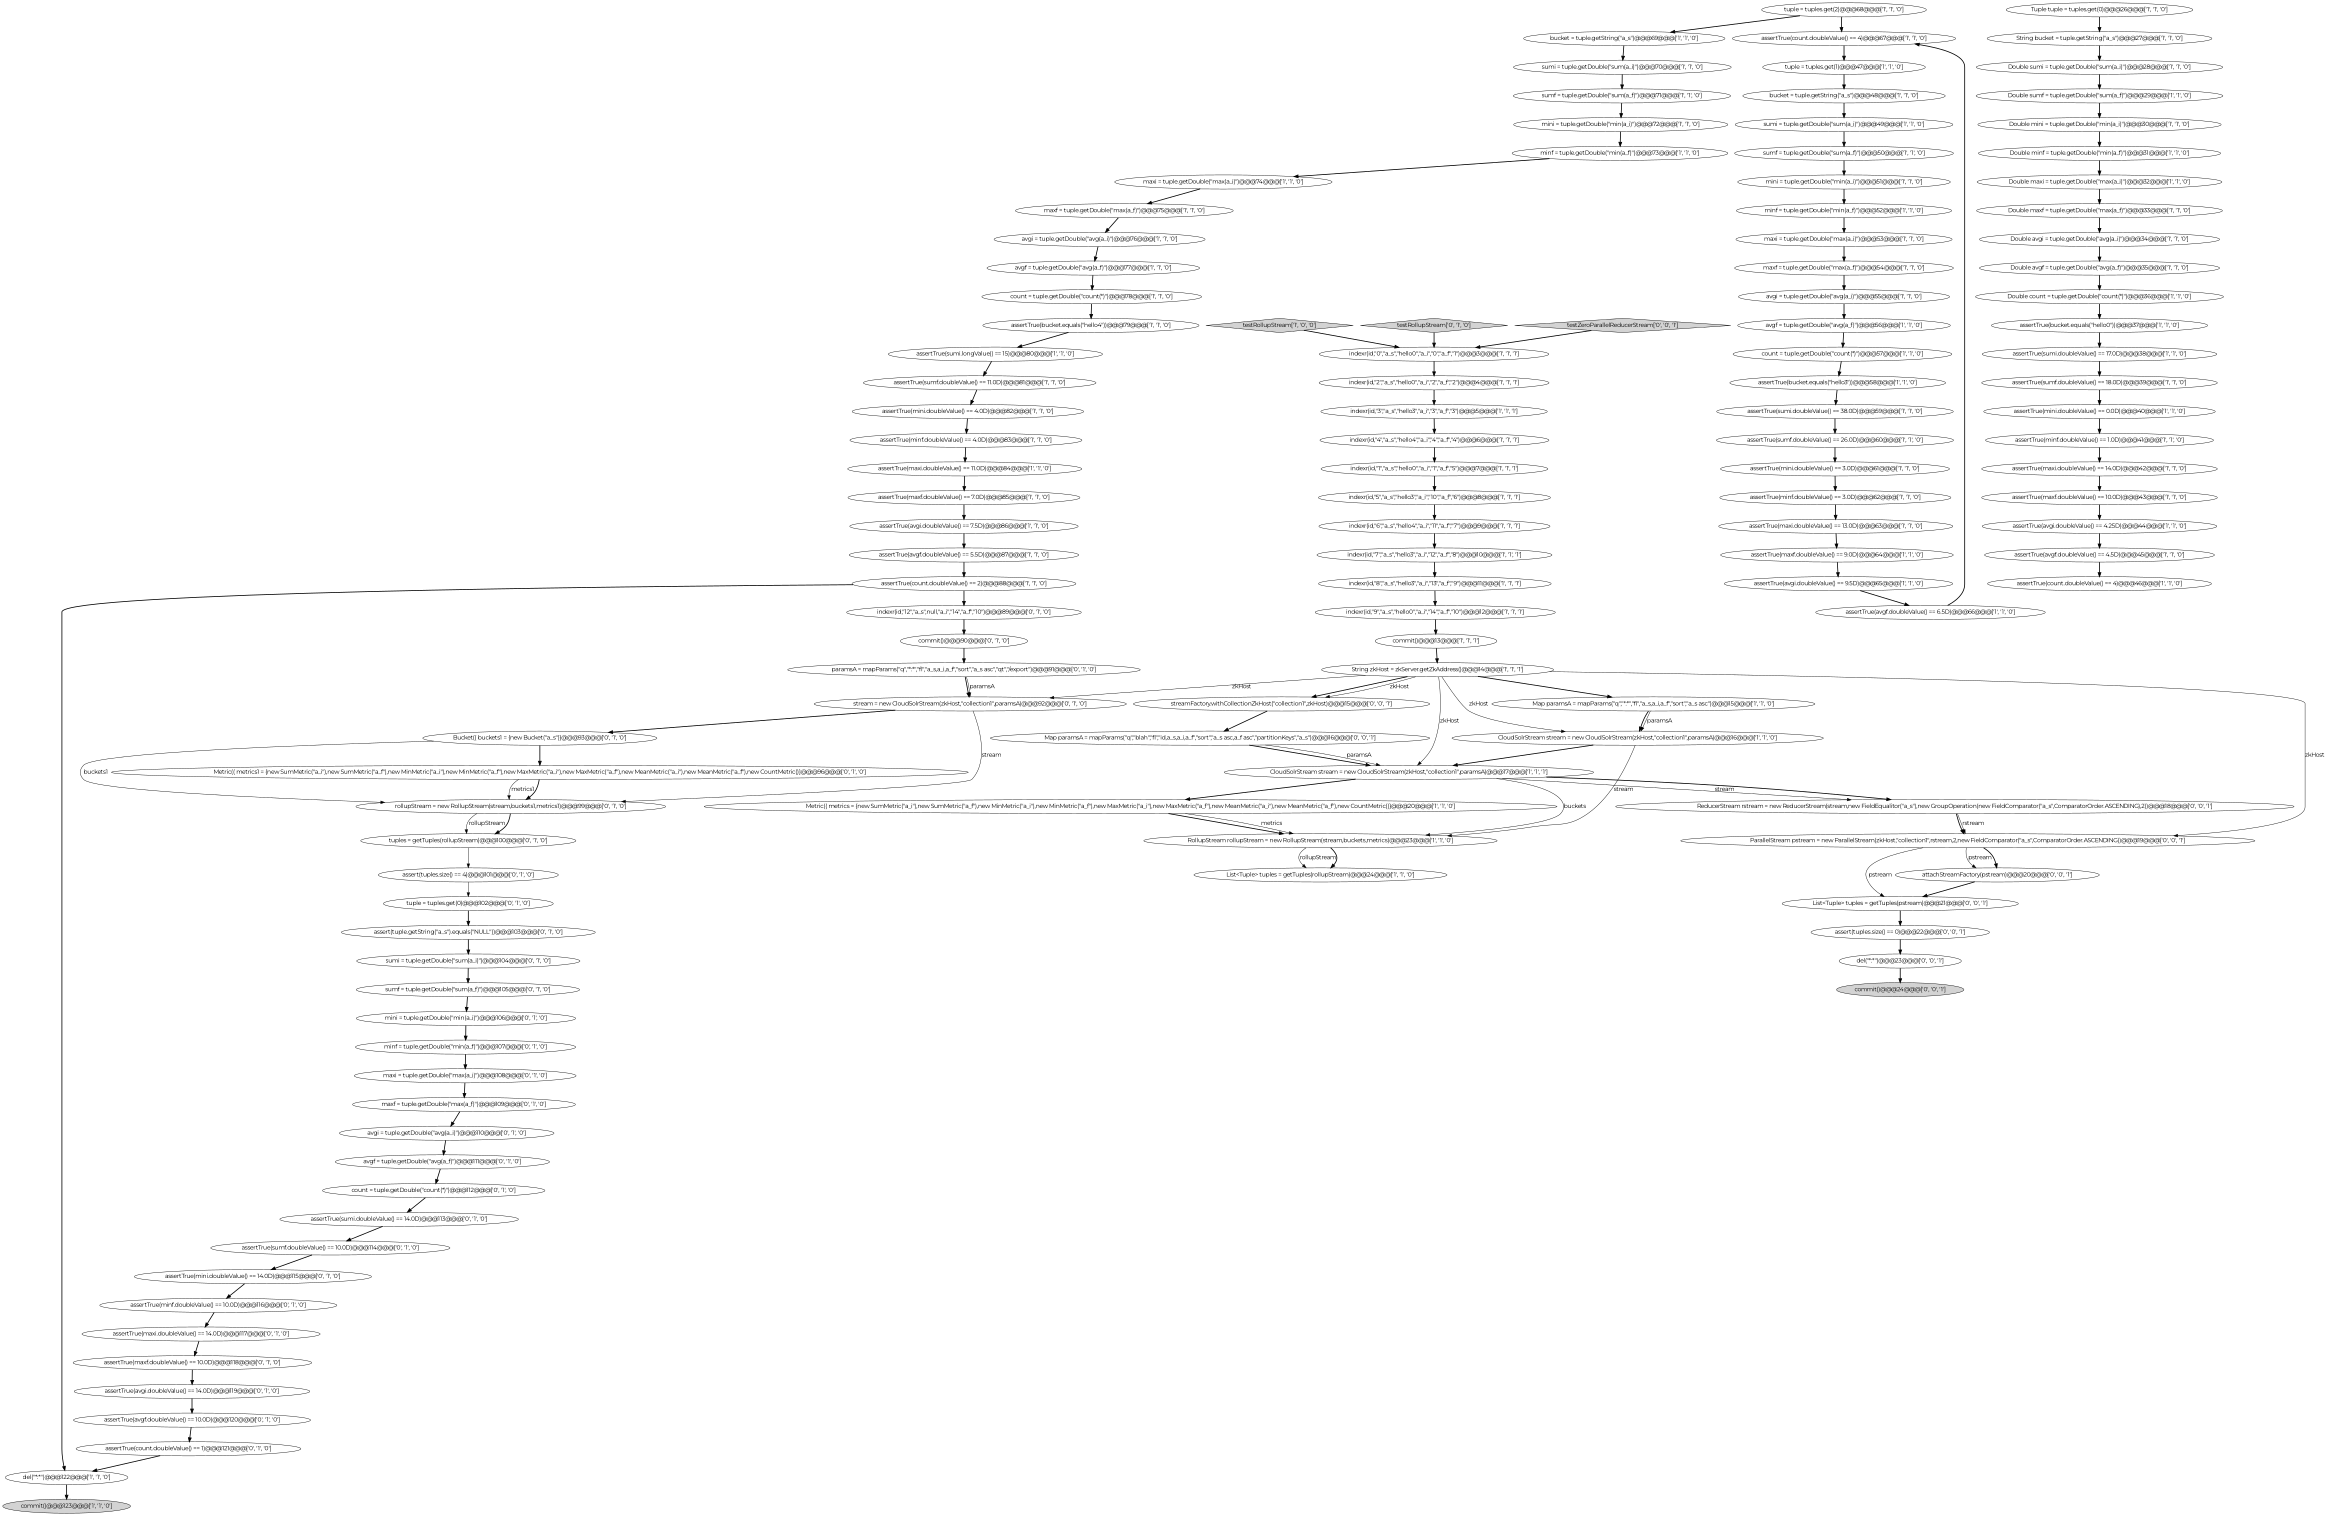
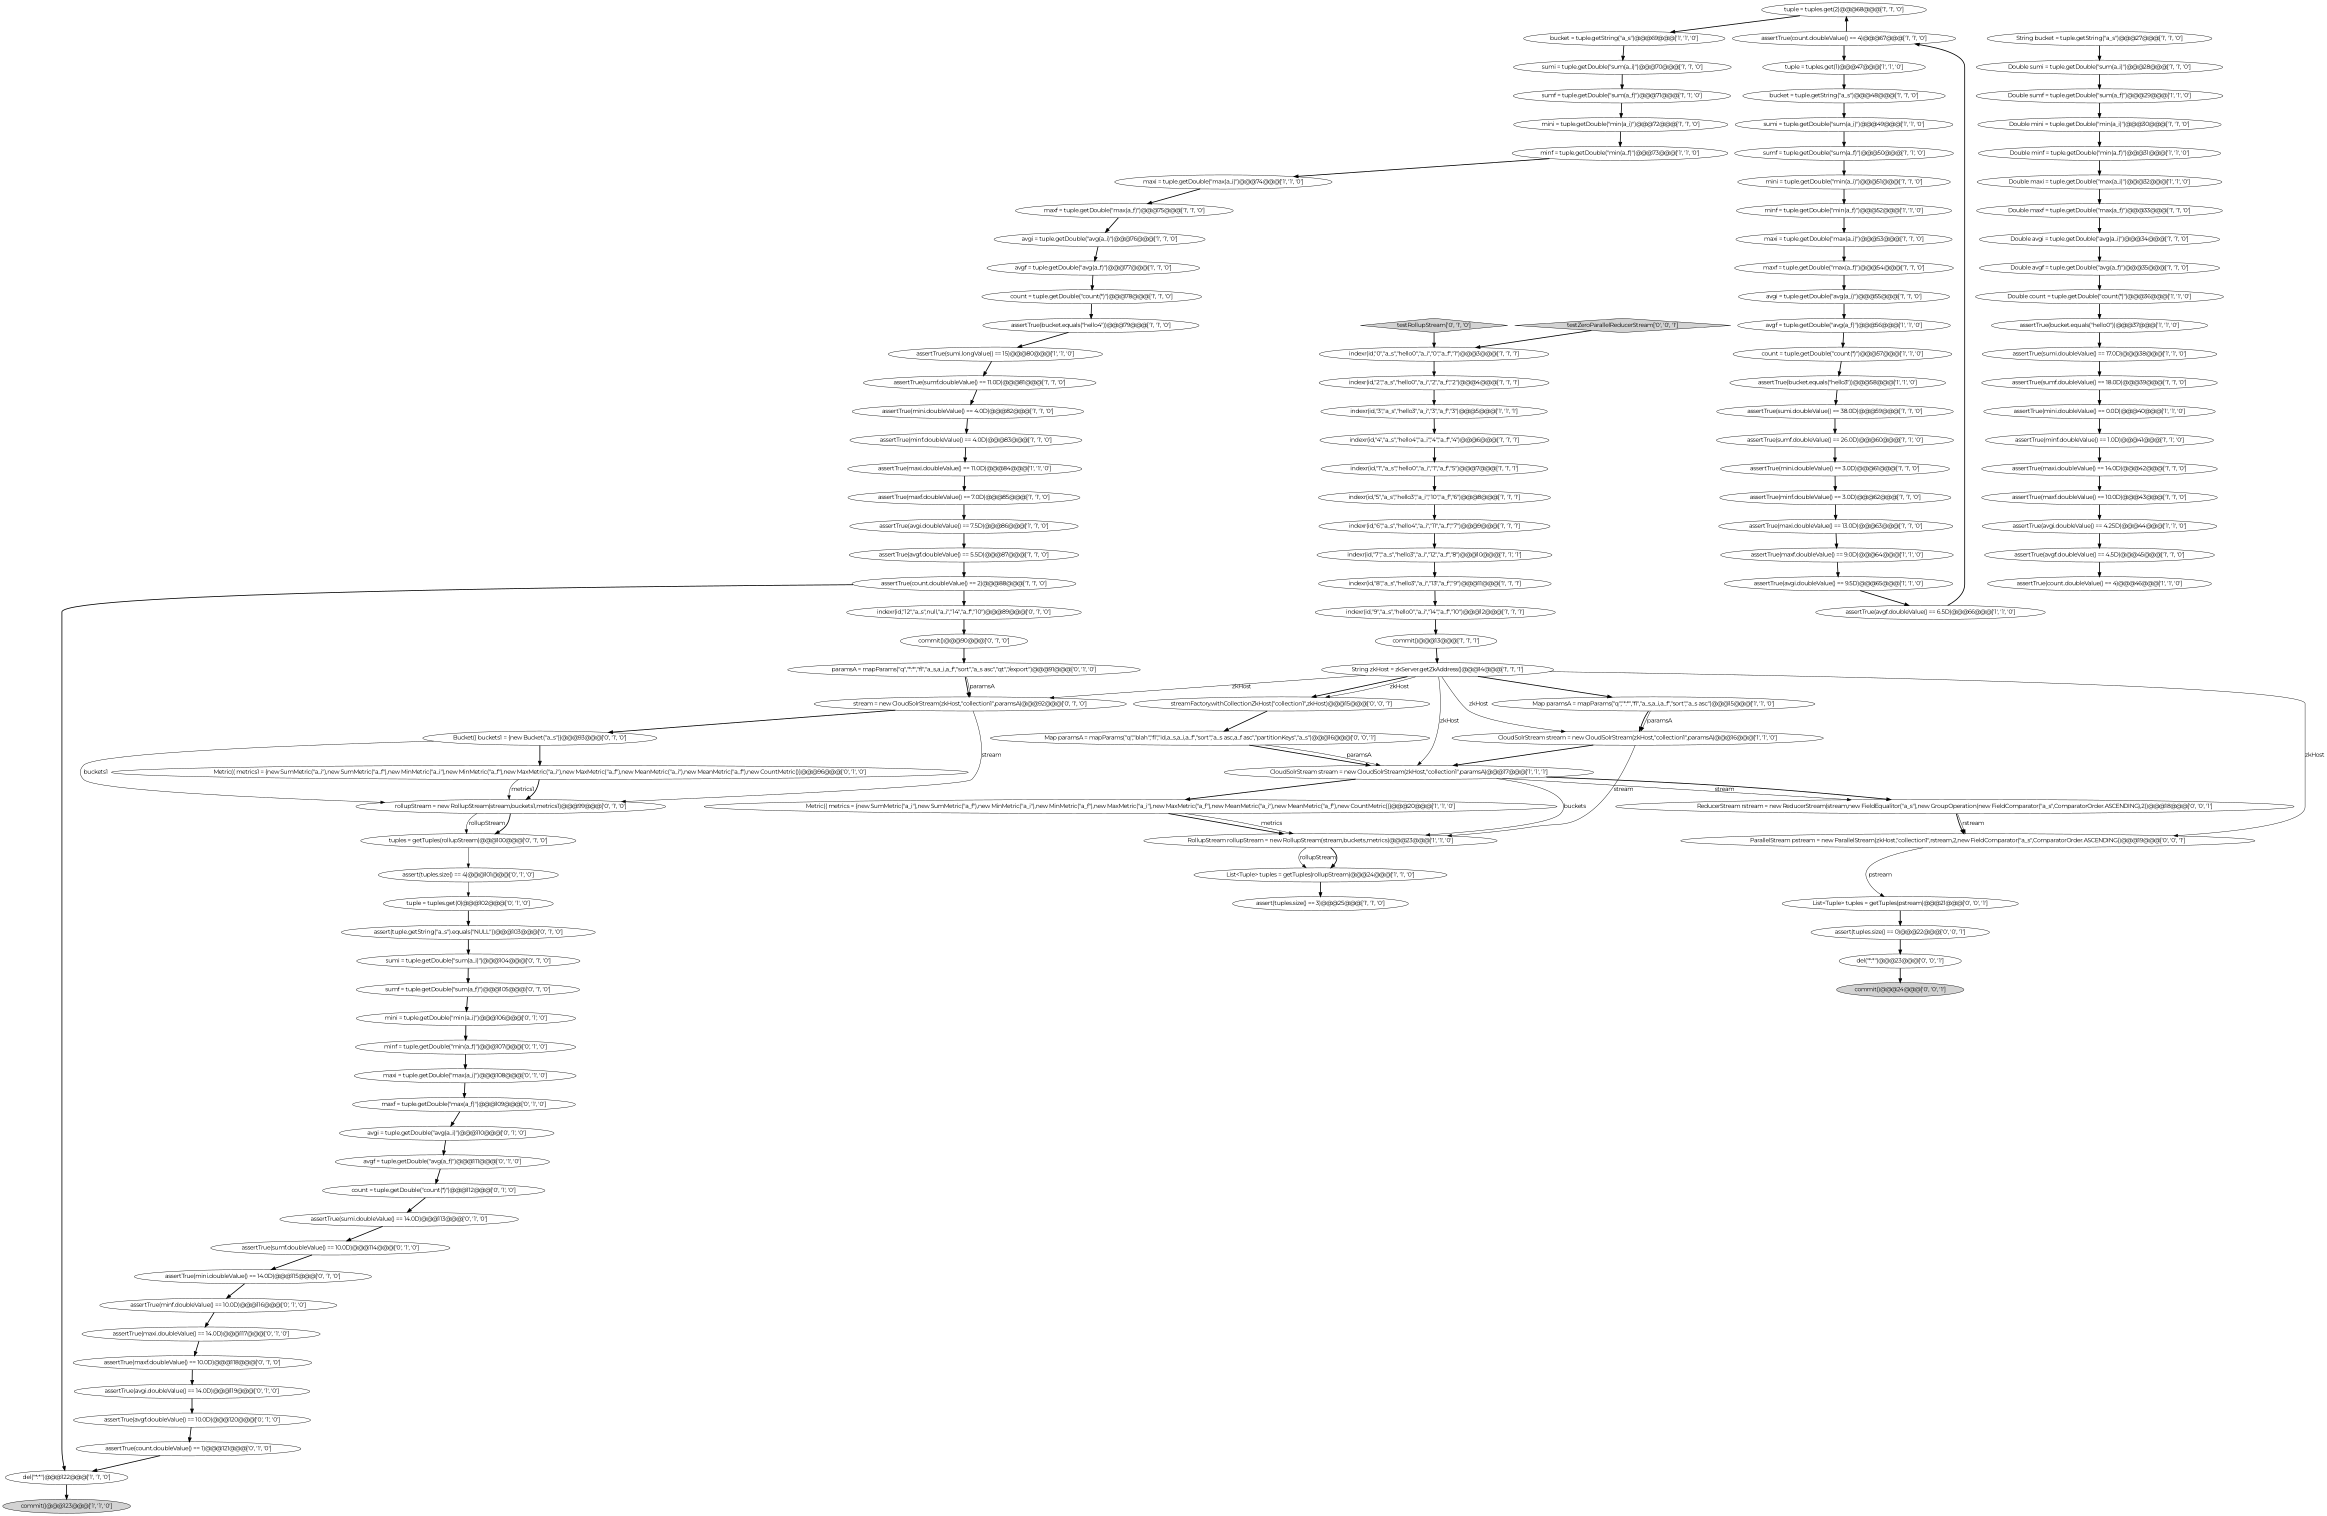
(2100, 10) -> none
(1841, 22) -> (1847, 26)
(1280, 325) -> none
(1997, 875) -> none
none -> (1320, 904)
